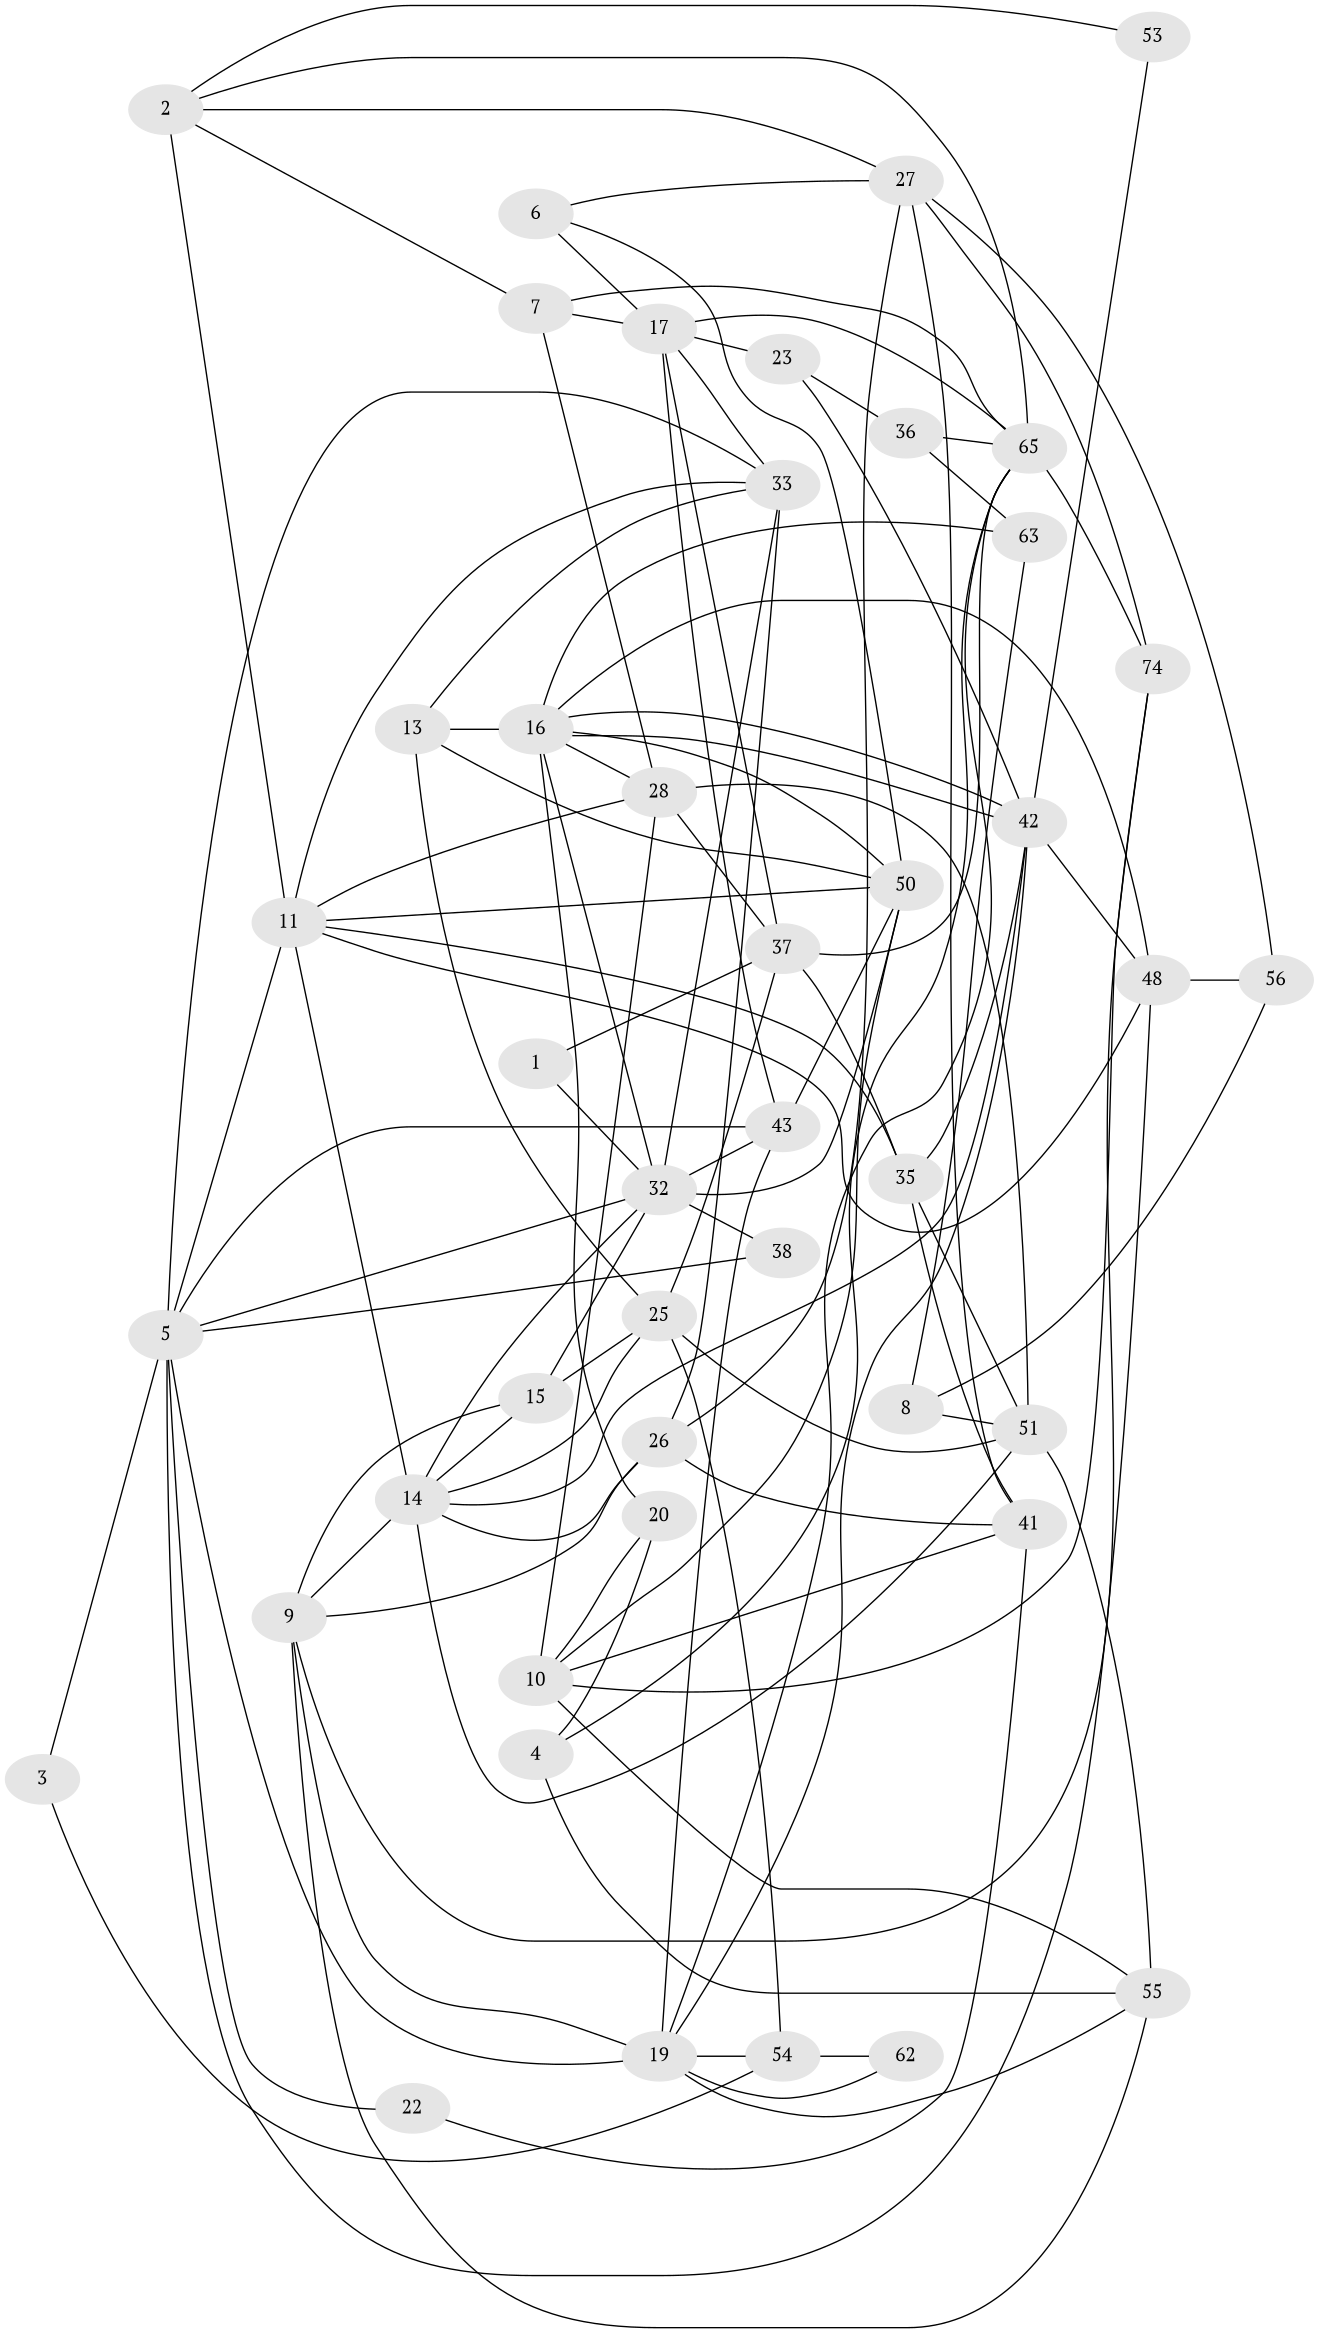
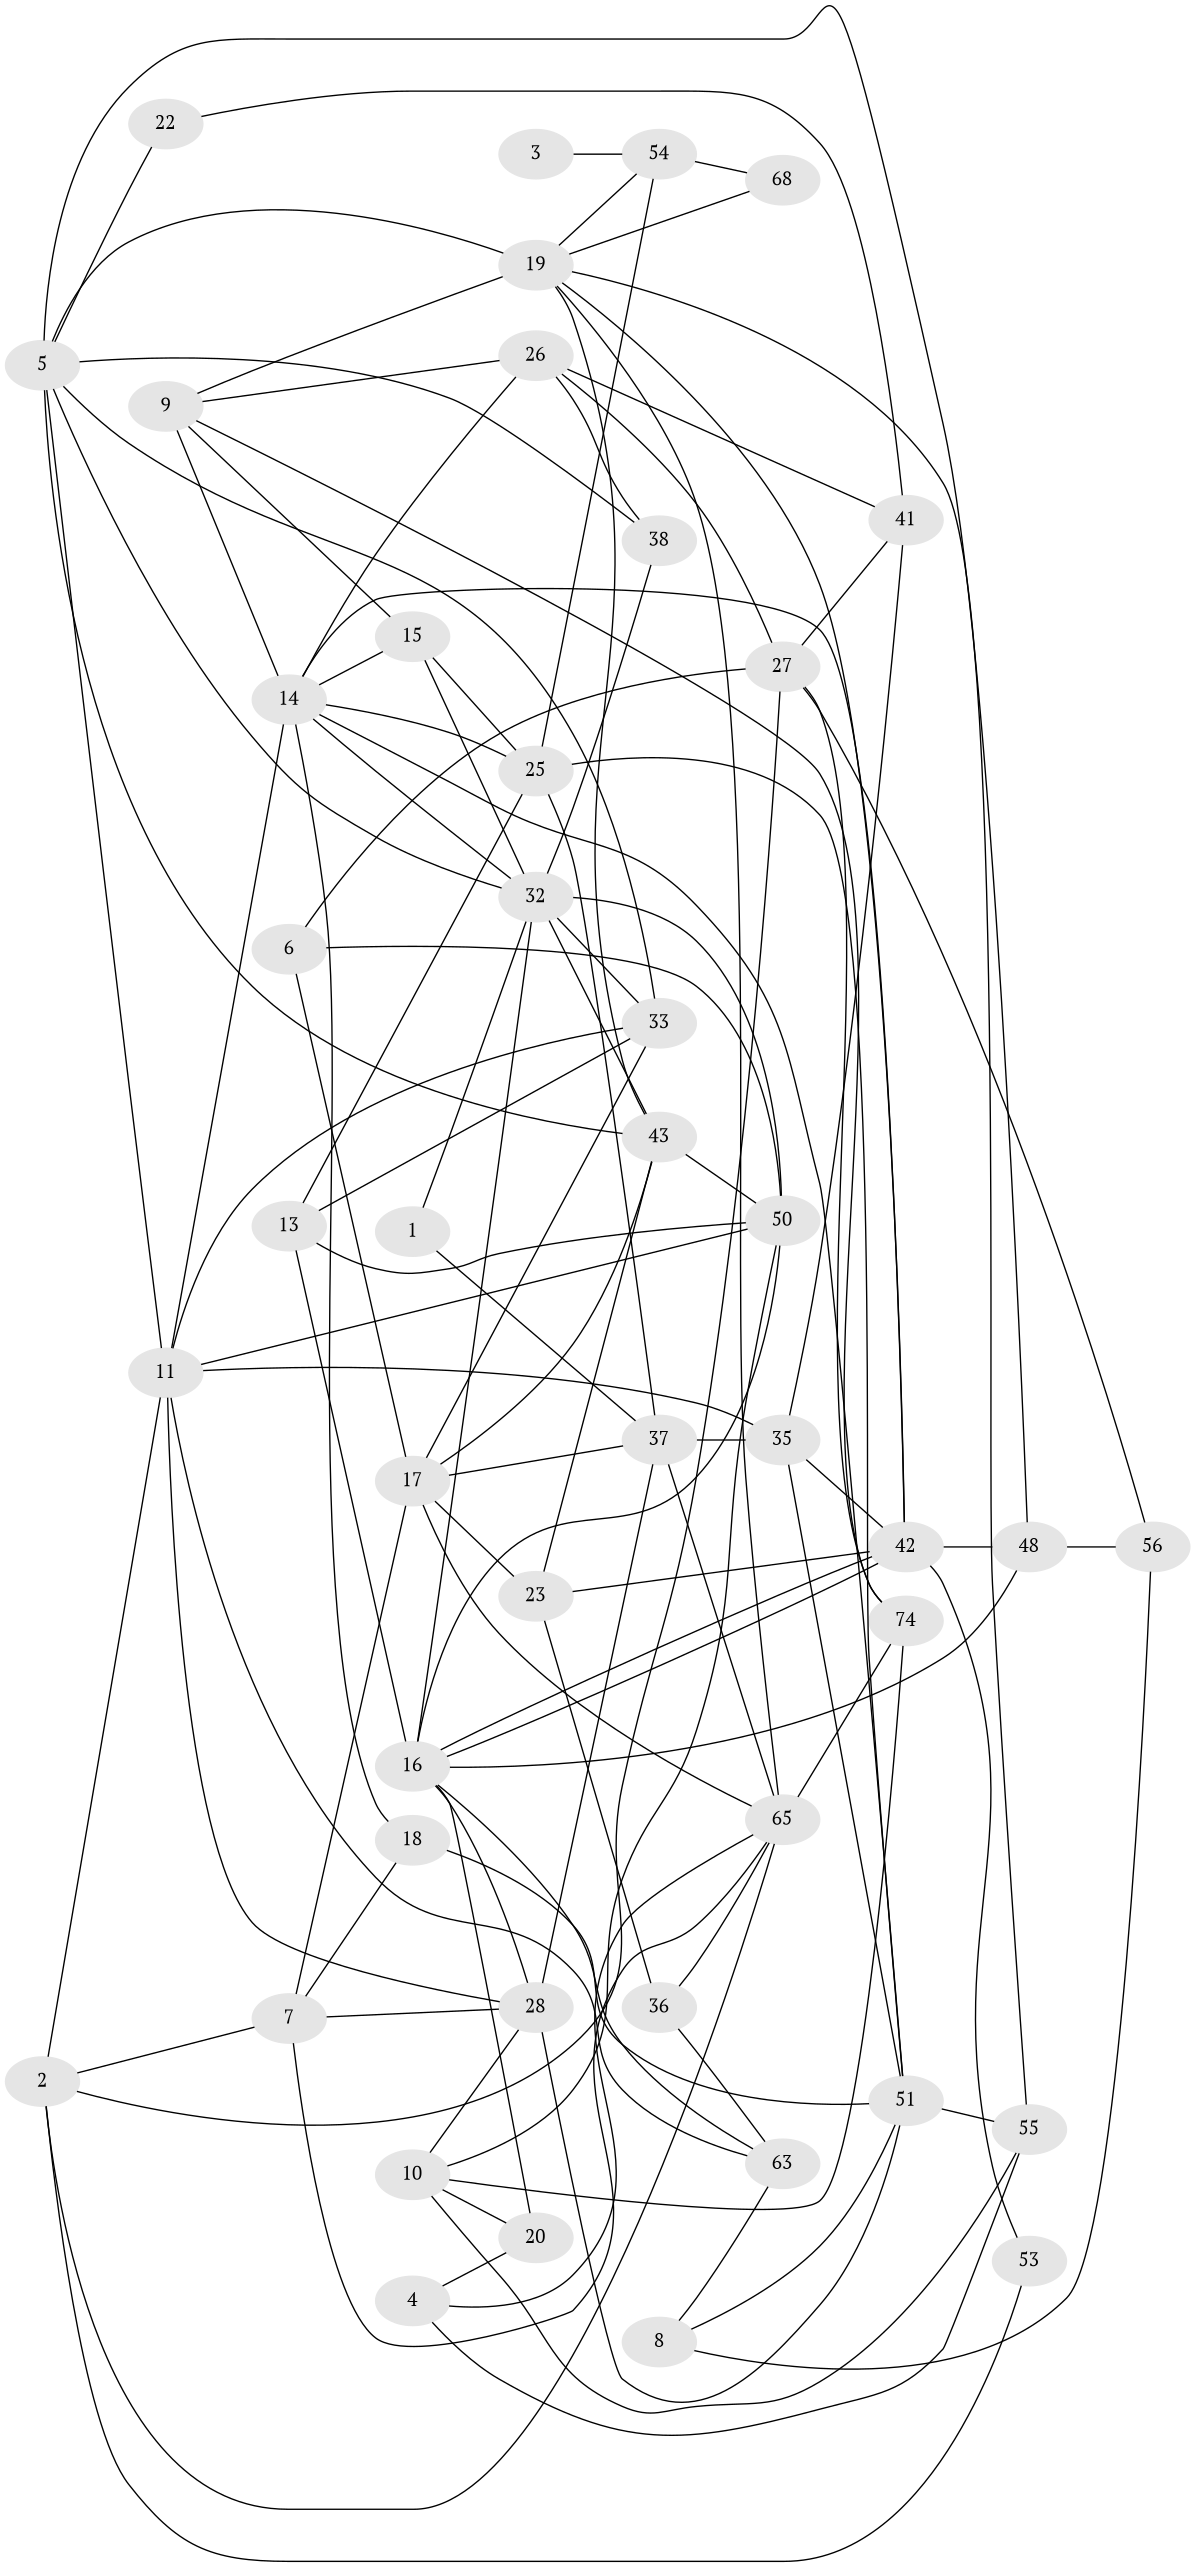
(738, 990) -> (593, 437)
(819, 1090) -> (366, 1865)
none -> (598, 1367)
(104, 1557) -> none
(783, 1603) -> none
none -> (413, 1840)
(906, 2056) -> (783, 180)
(559, 2315) -> none
